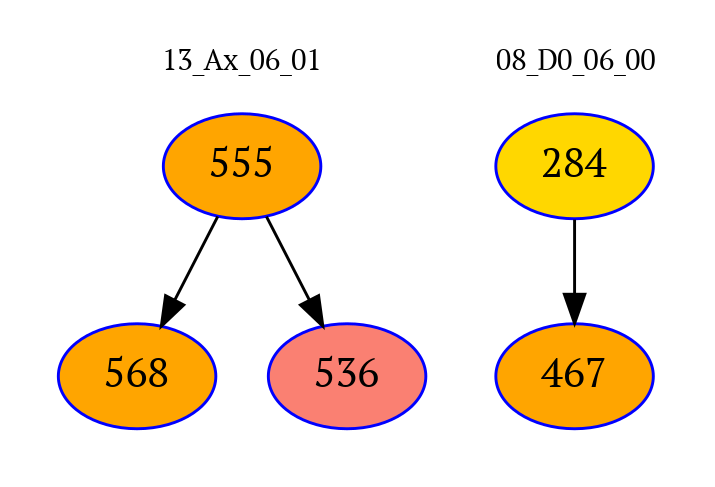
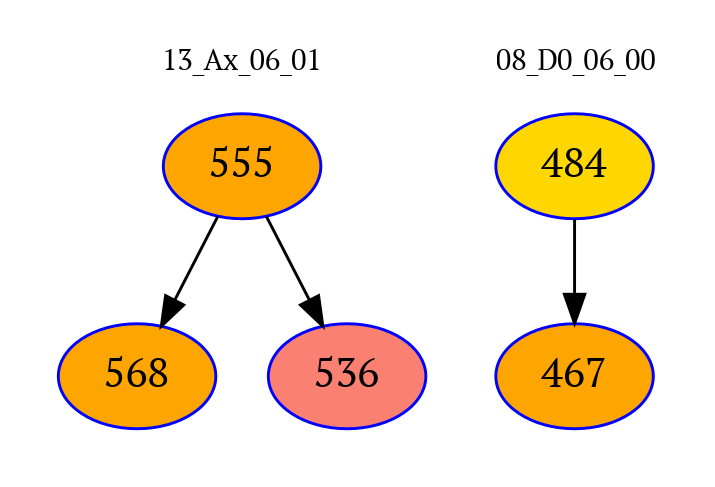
(575, 166) -> (575, 166)
